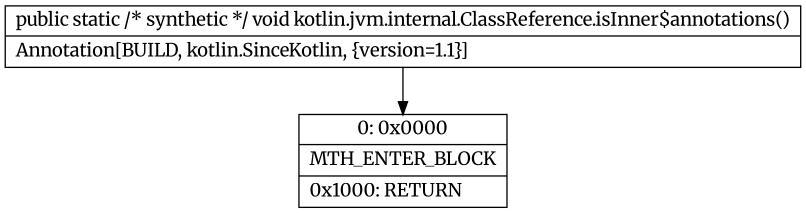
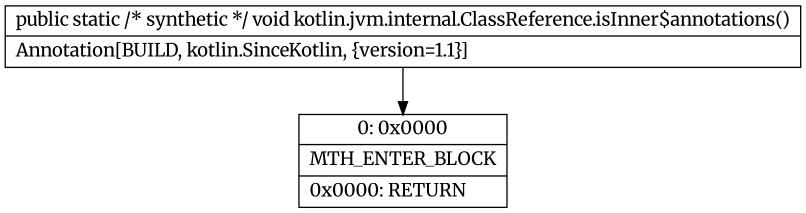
(392, 191) -> (394, 191)
